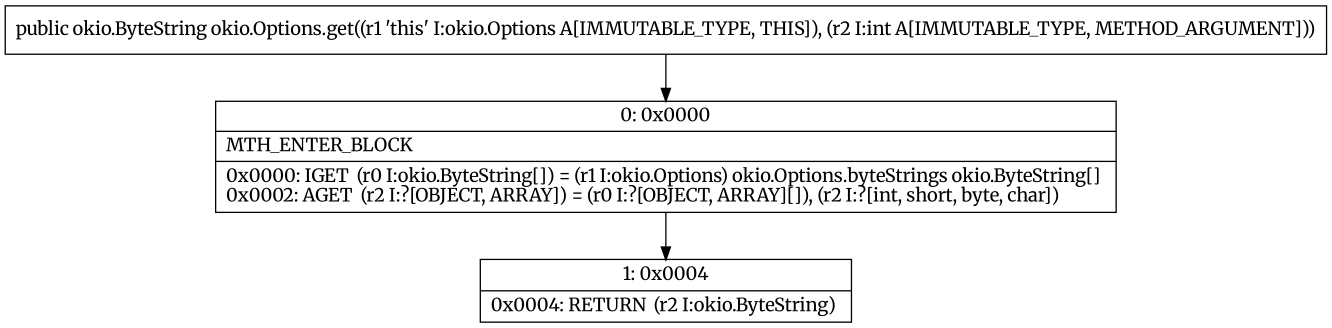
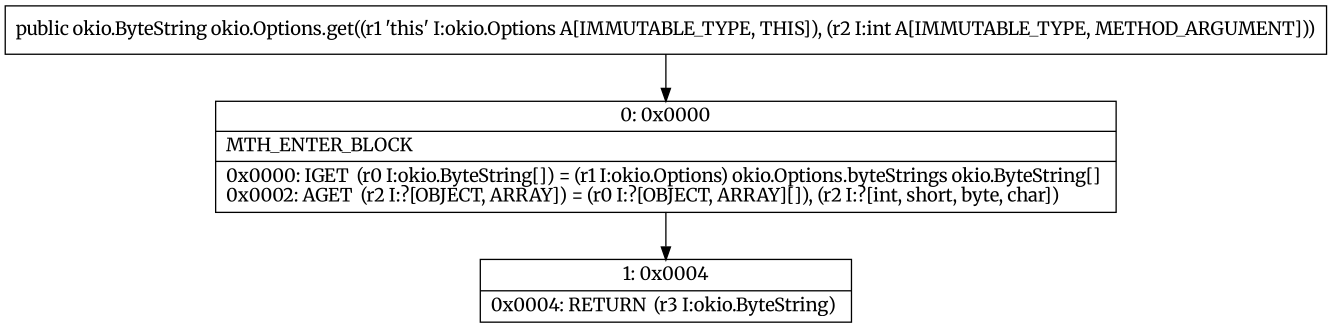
(666, 306) -> (666, 306)
